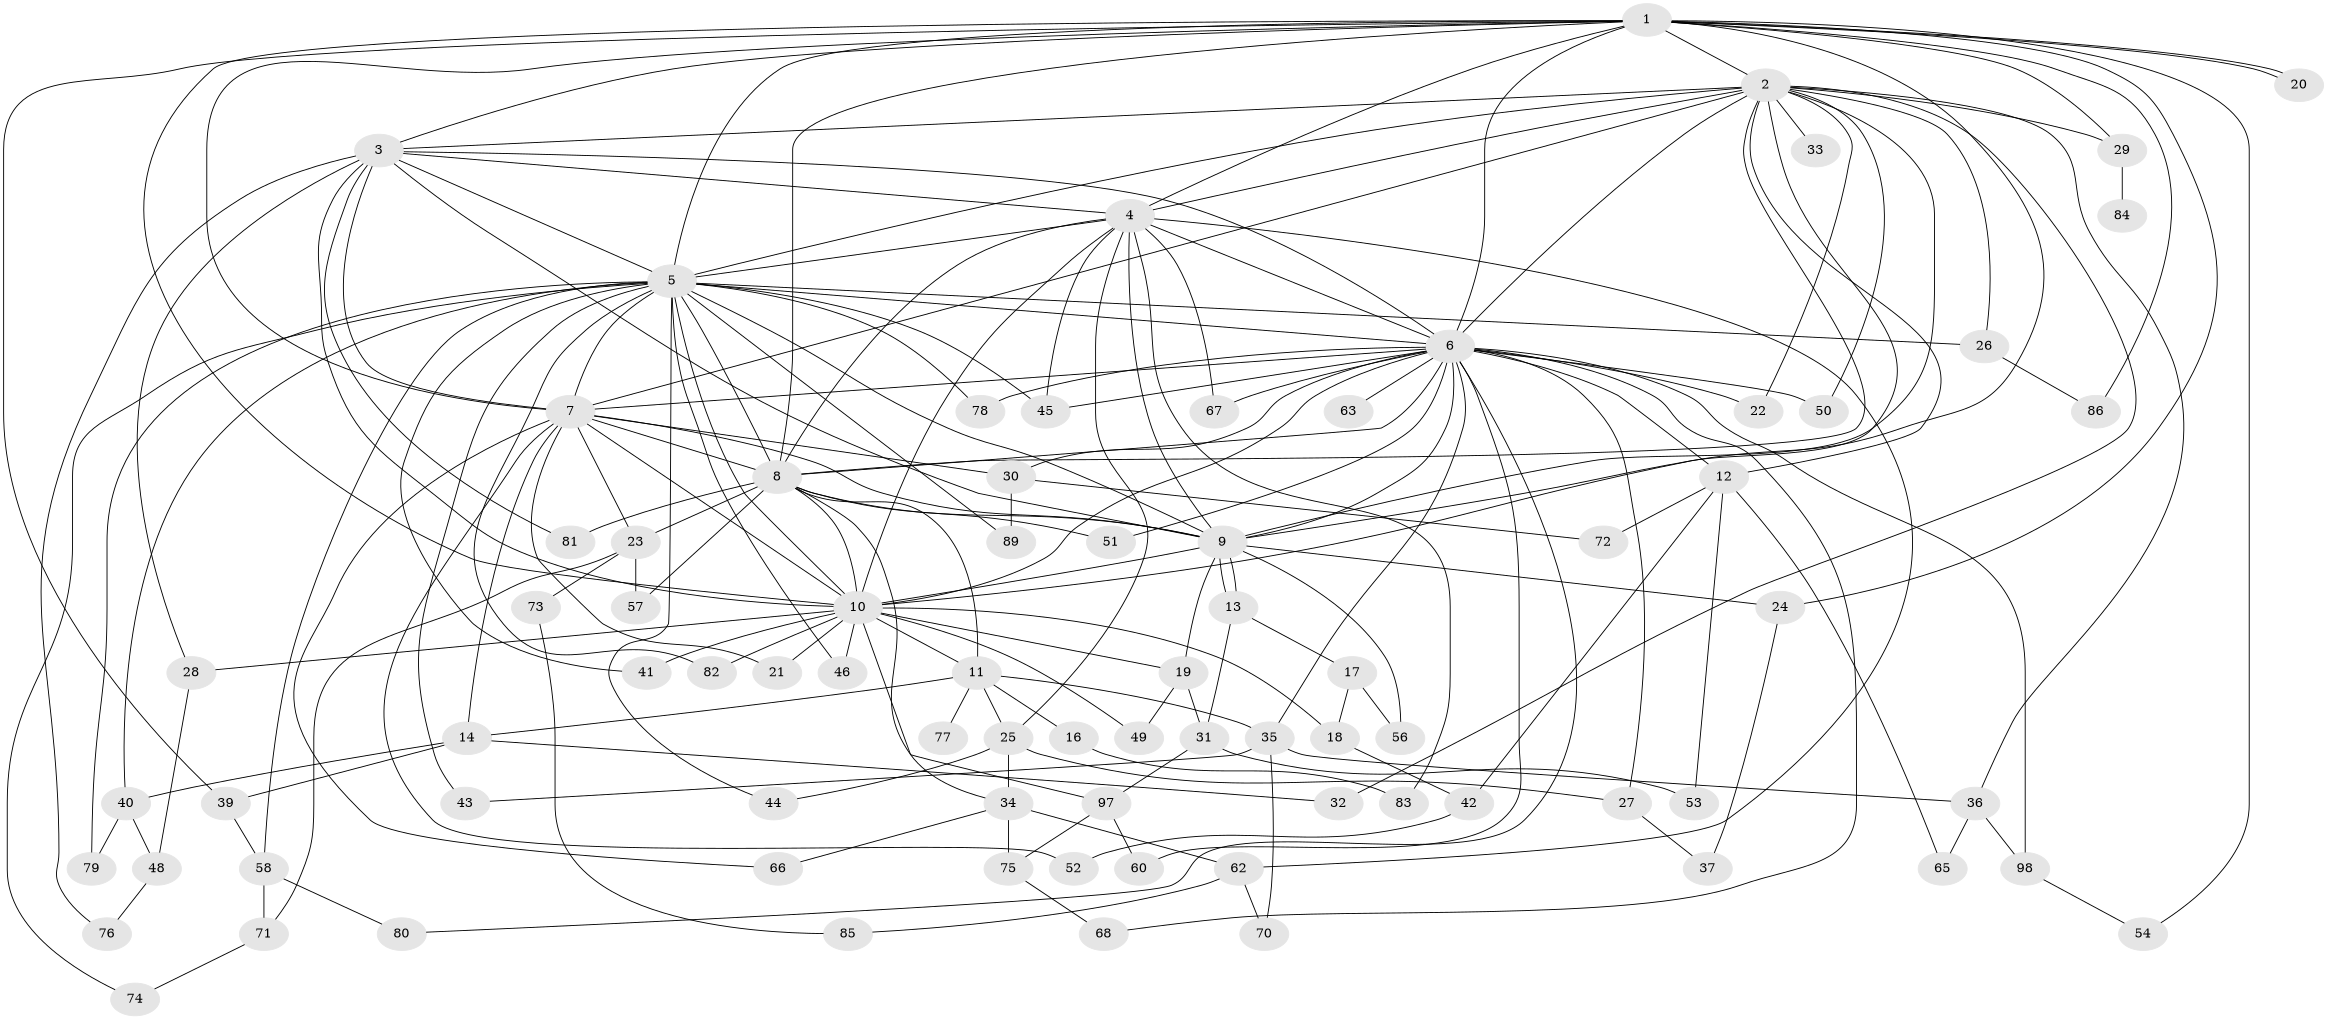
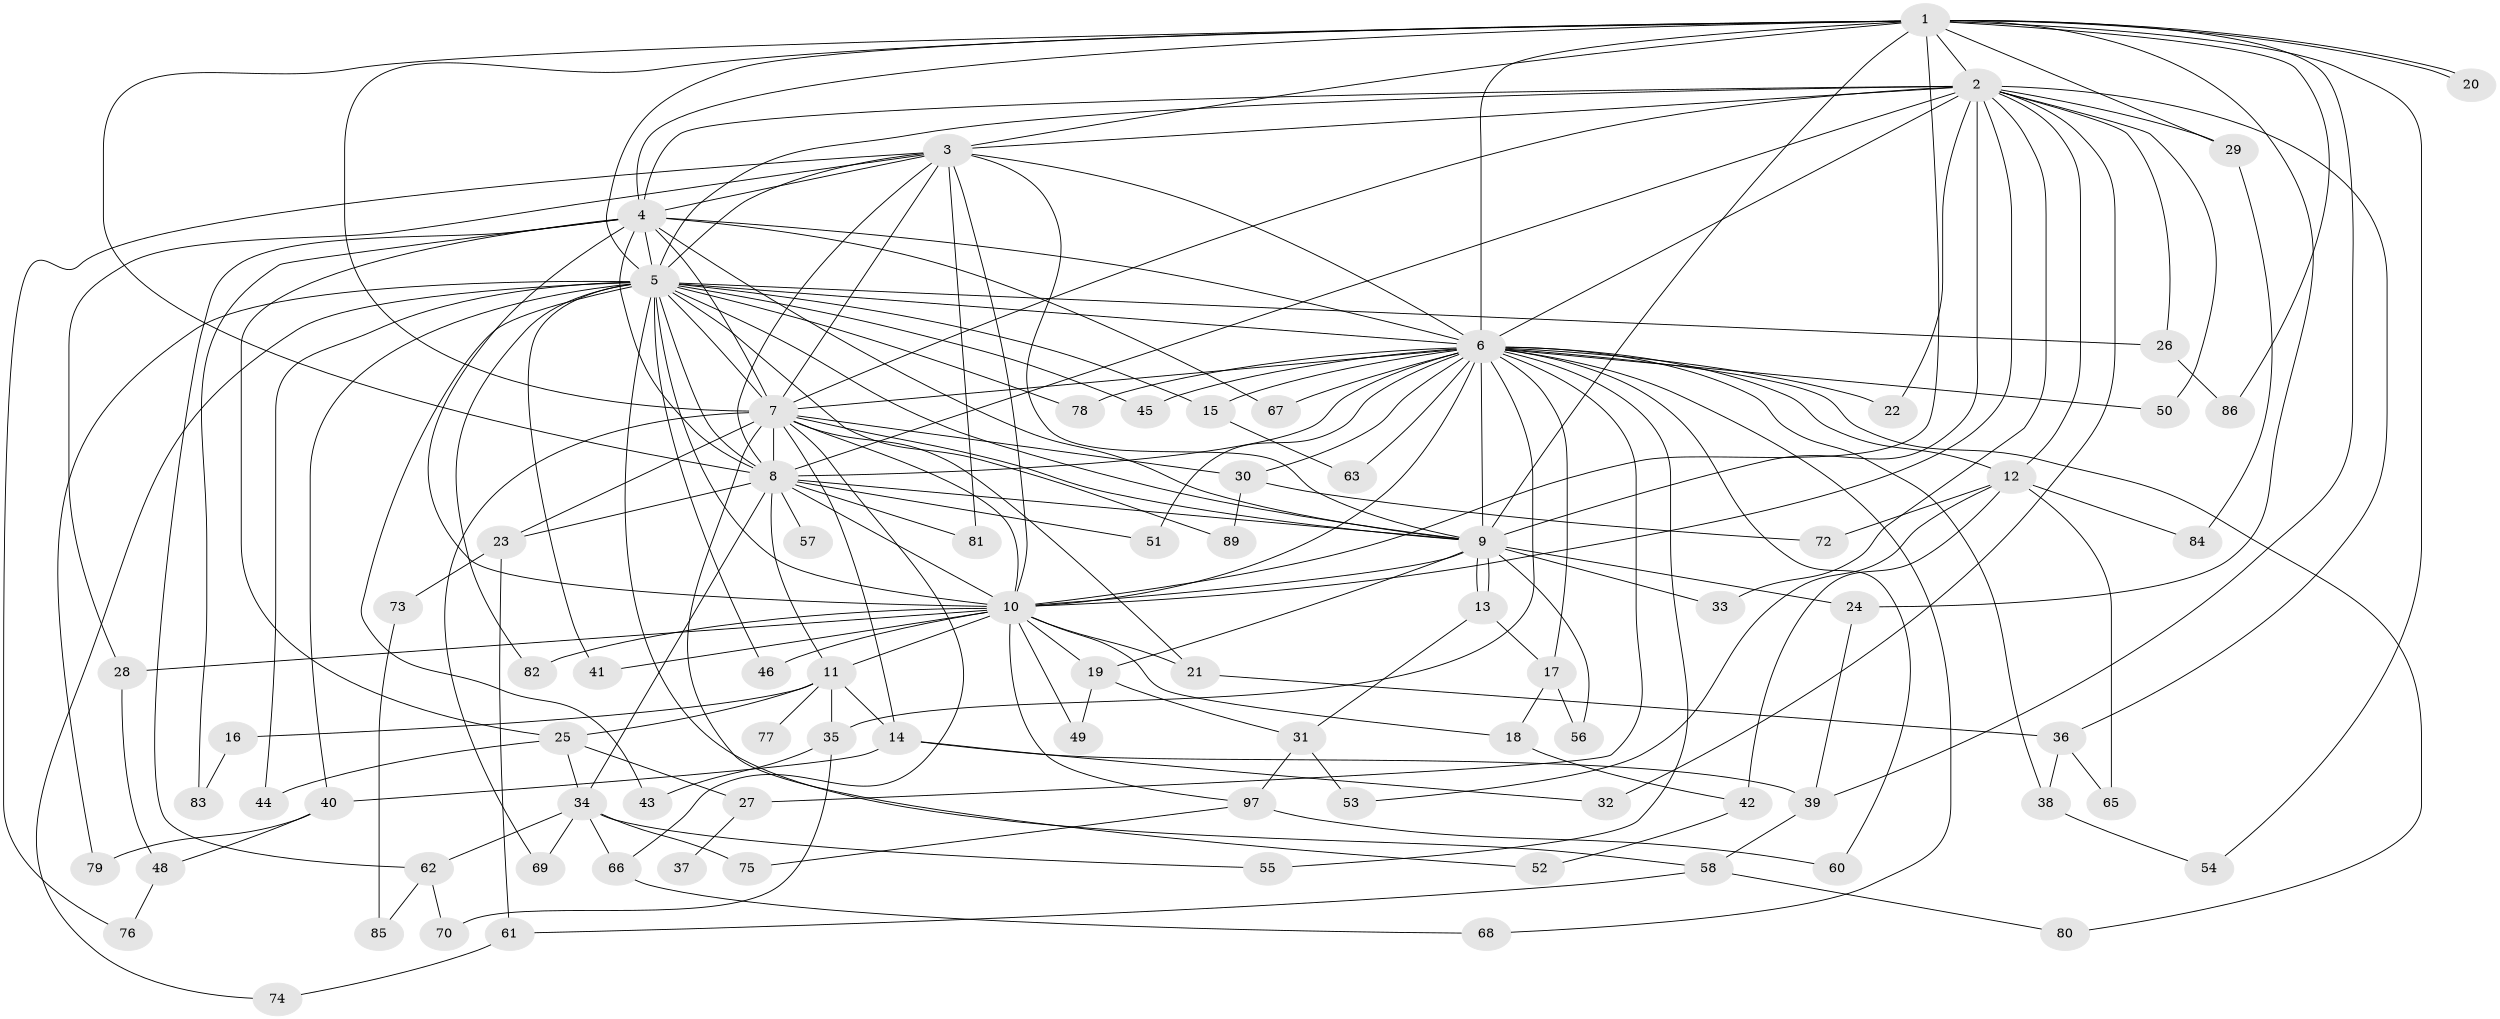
none -> (809, 280)
(1070, 292) -> (695, 275)
none -> (1211, 412)
none -> (1567, 494)
none -> (2105, 510)
(636, 575) -> none
none -> (1602, 575)
(1750, 740) -> (1834, 706)
(1669, 783) -> (1628, 706)
none -> (541, 869)
none -> (1268, 869)
(2025, 869) -> (2046, 804)
(1059, 904) -> (1047, 923)
(264, 934) -> (510, 934)
